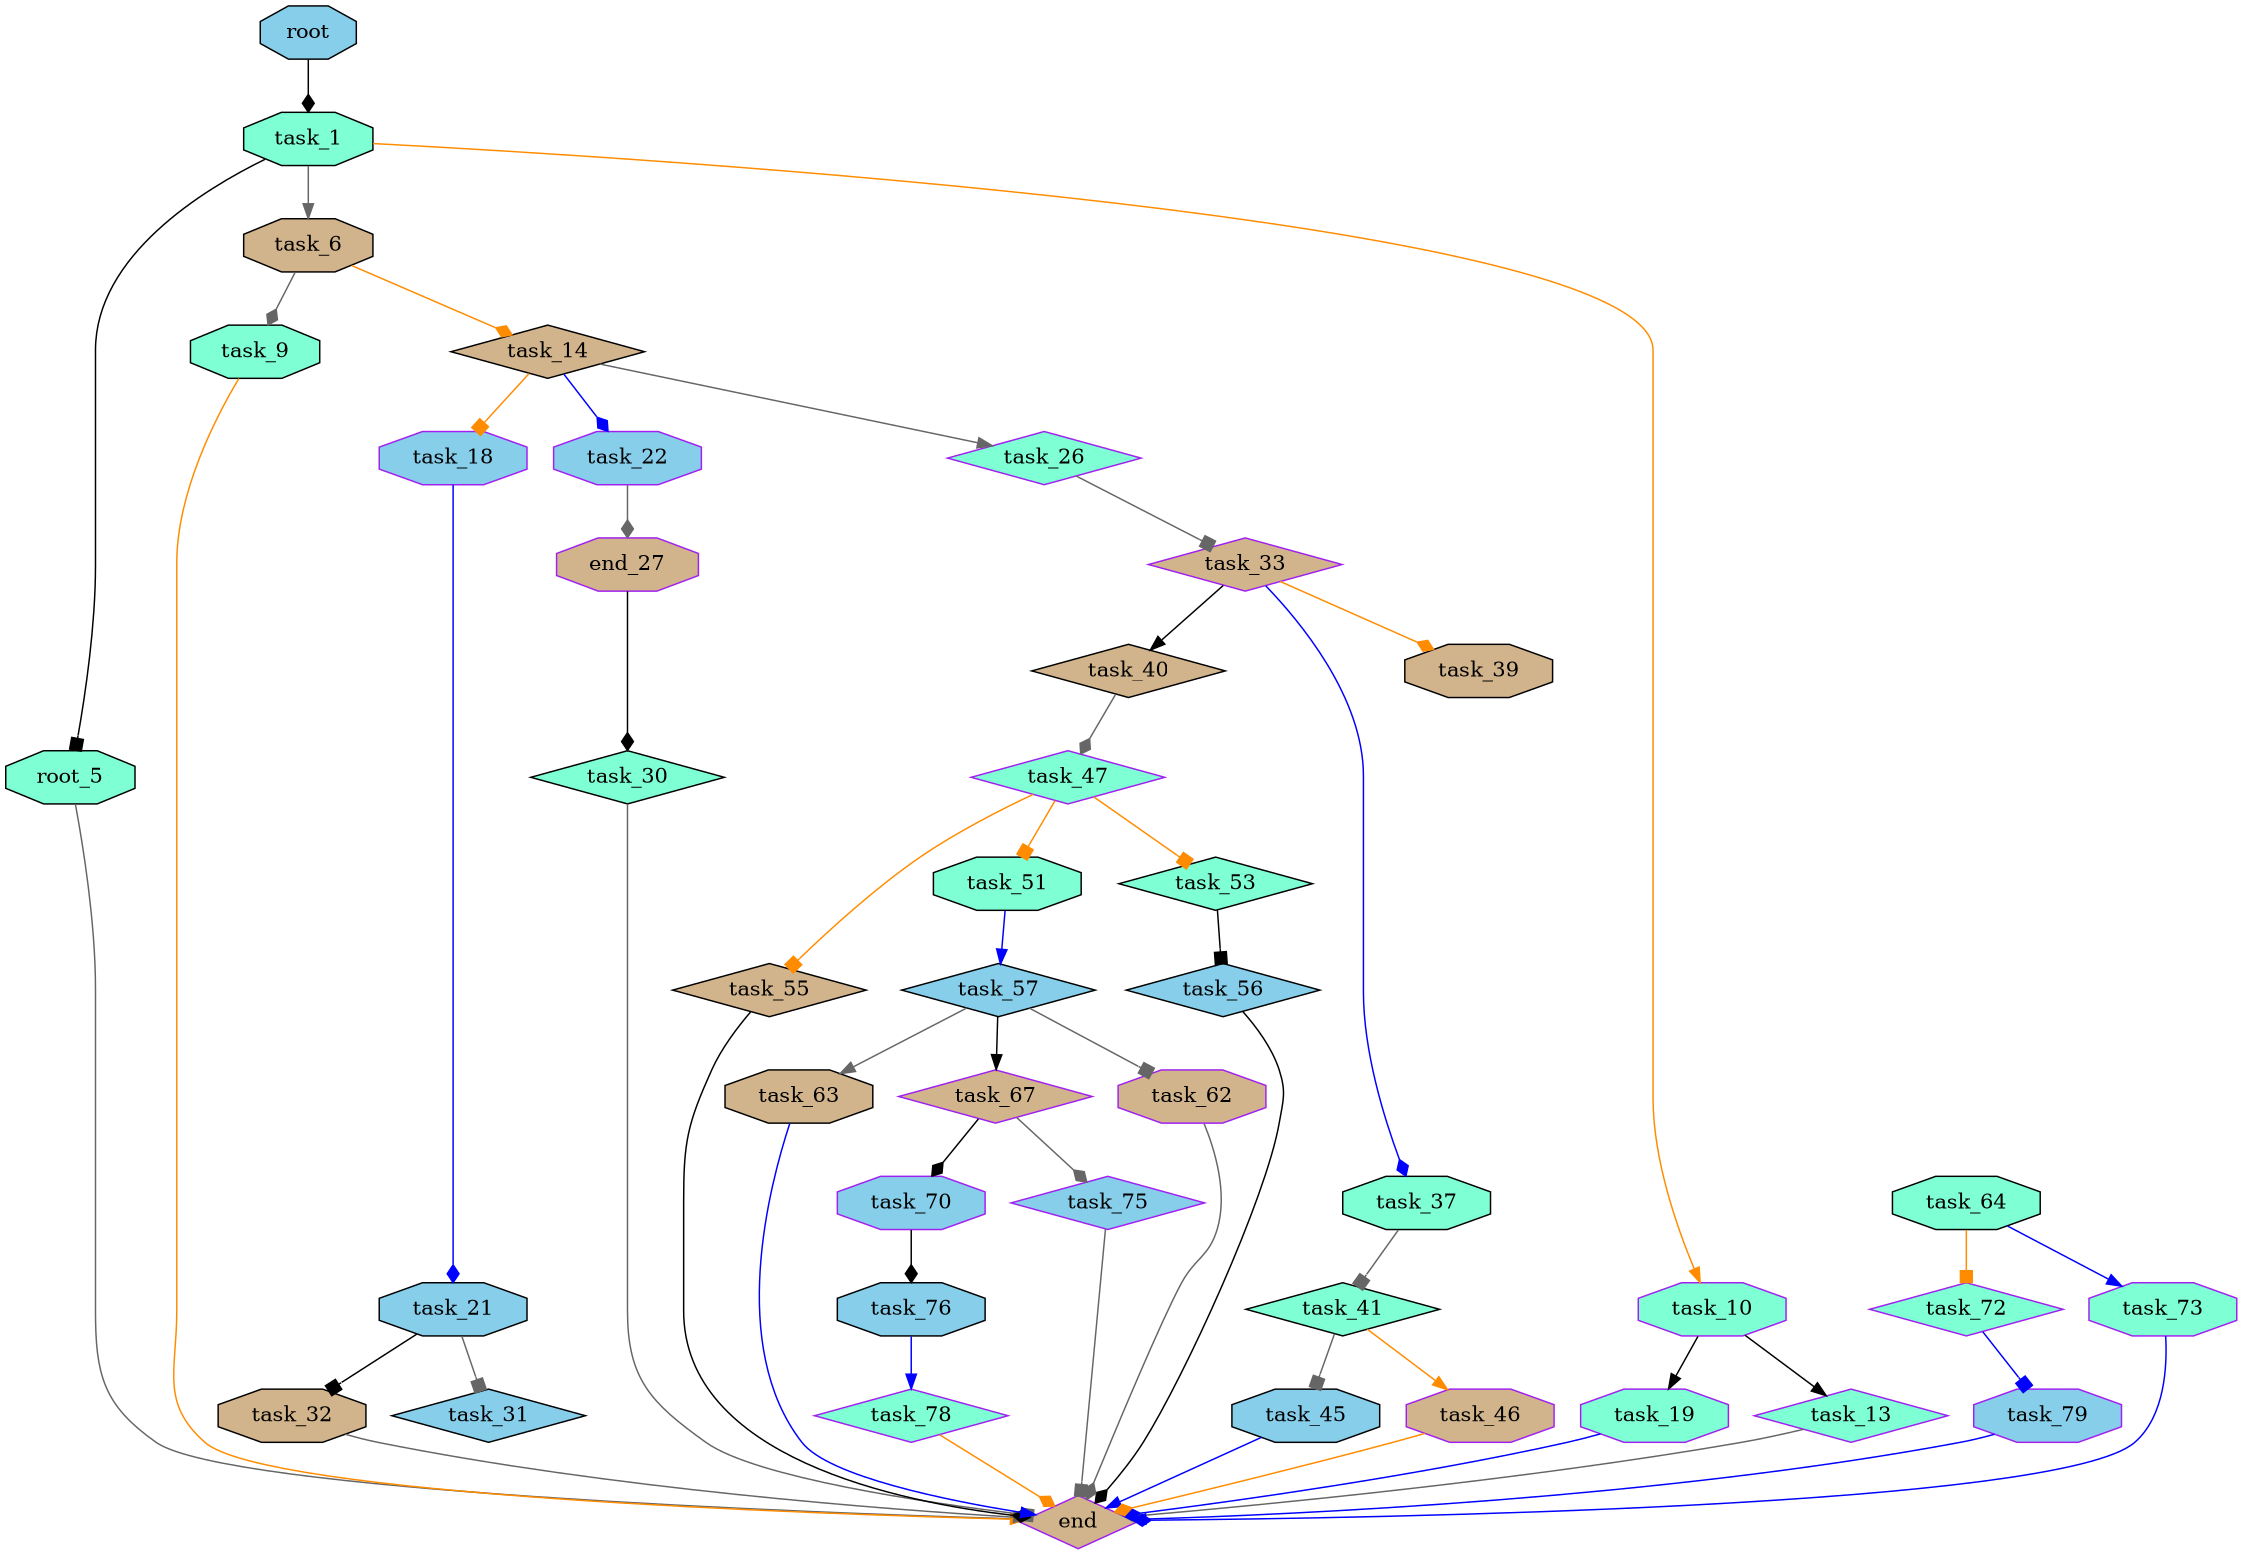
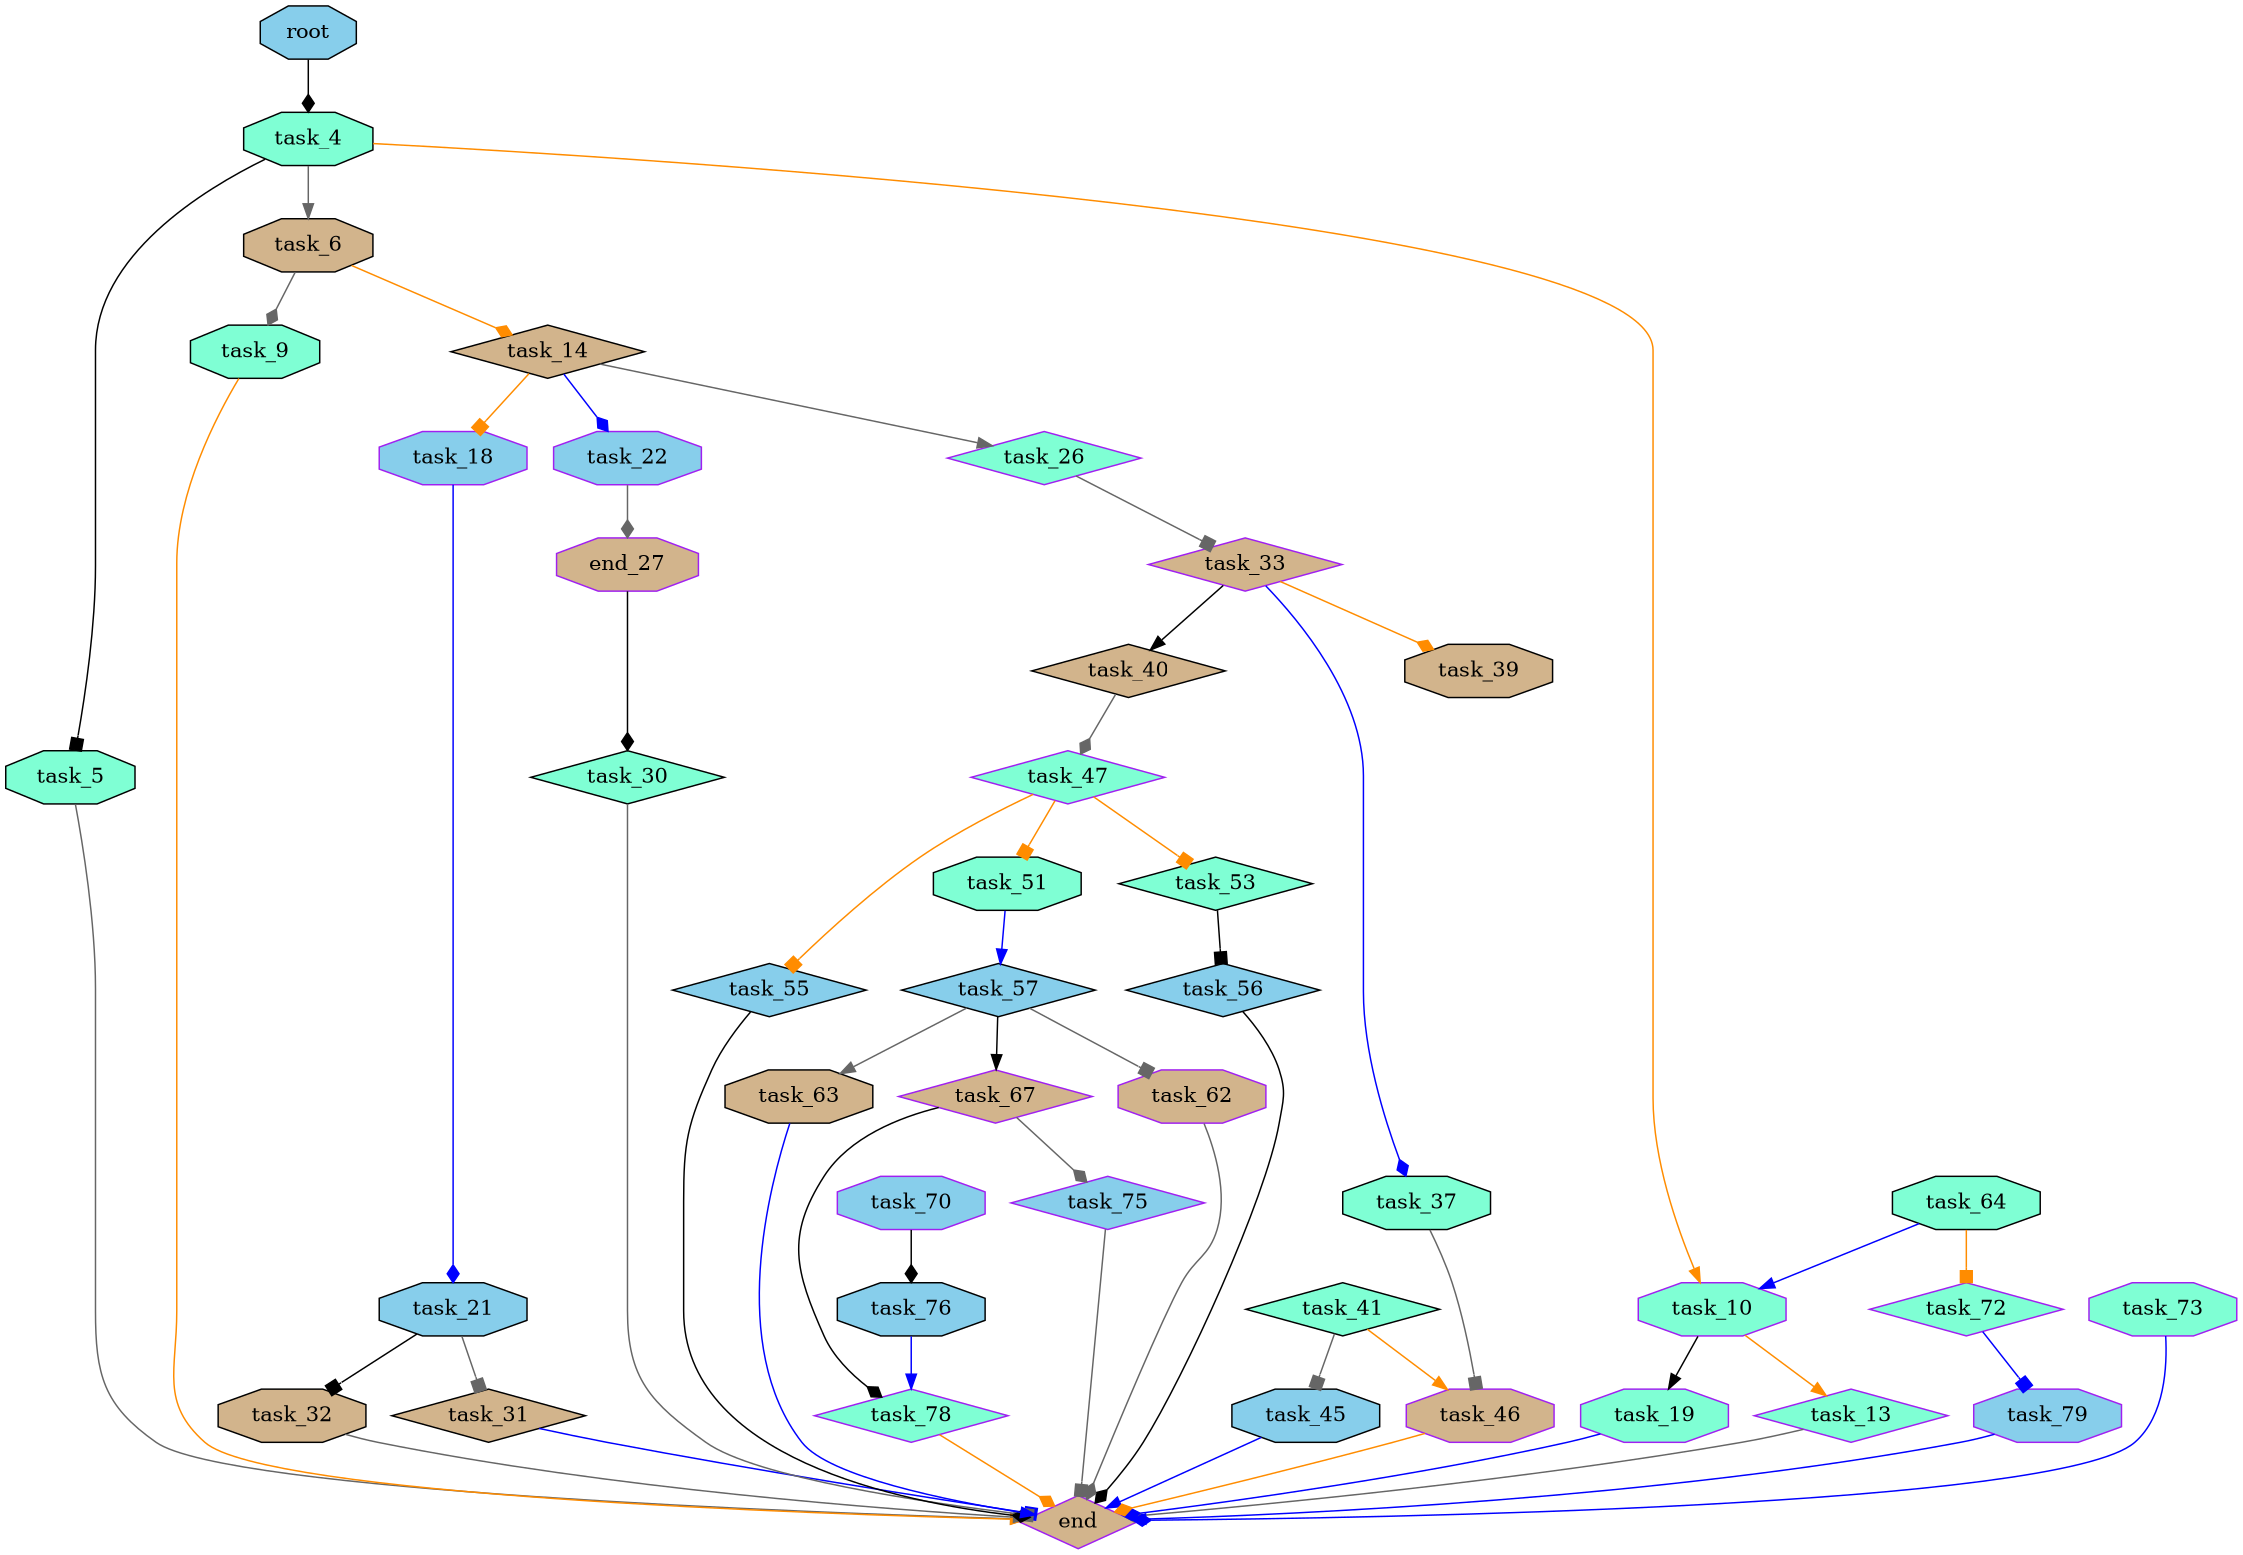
(308, 139) -> (308, 139)
(70, 777) -> (70, 777)
(769, 990) -> (769, 990)
(961, 1141) -> (803, 1221)
(1383, 1252) -> (1457, 1300)
(2058, 1253) -> (1846, 1253)
(1780, 1361) -> (1780, 1361)
(489, 1416) -> (489, 1416)
none -> (719, 1463)
